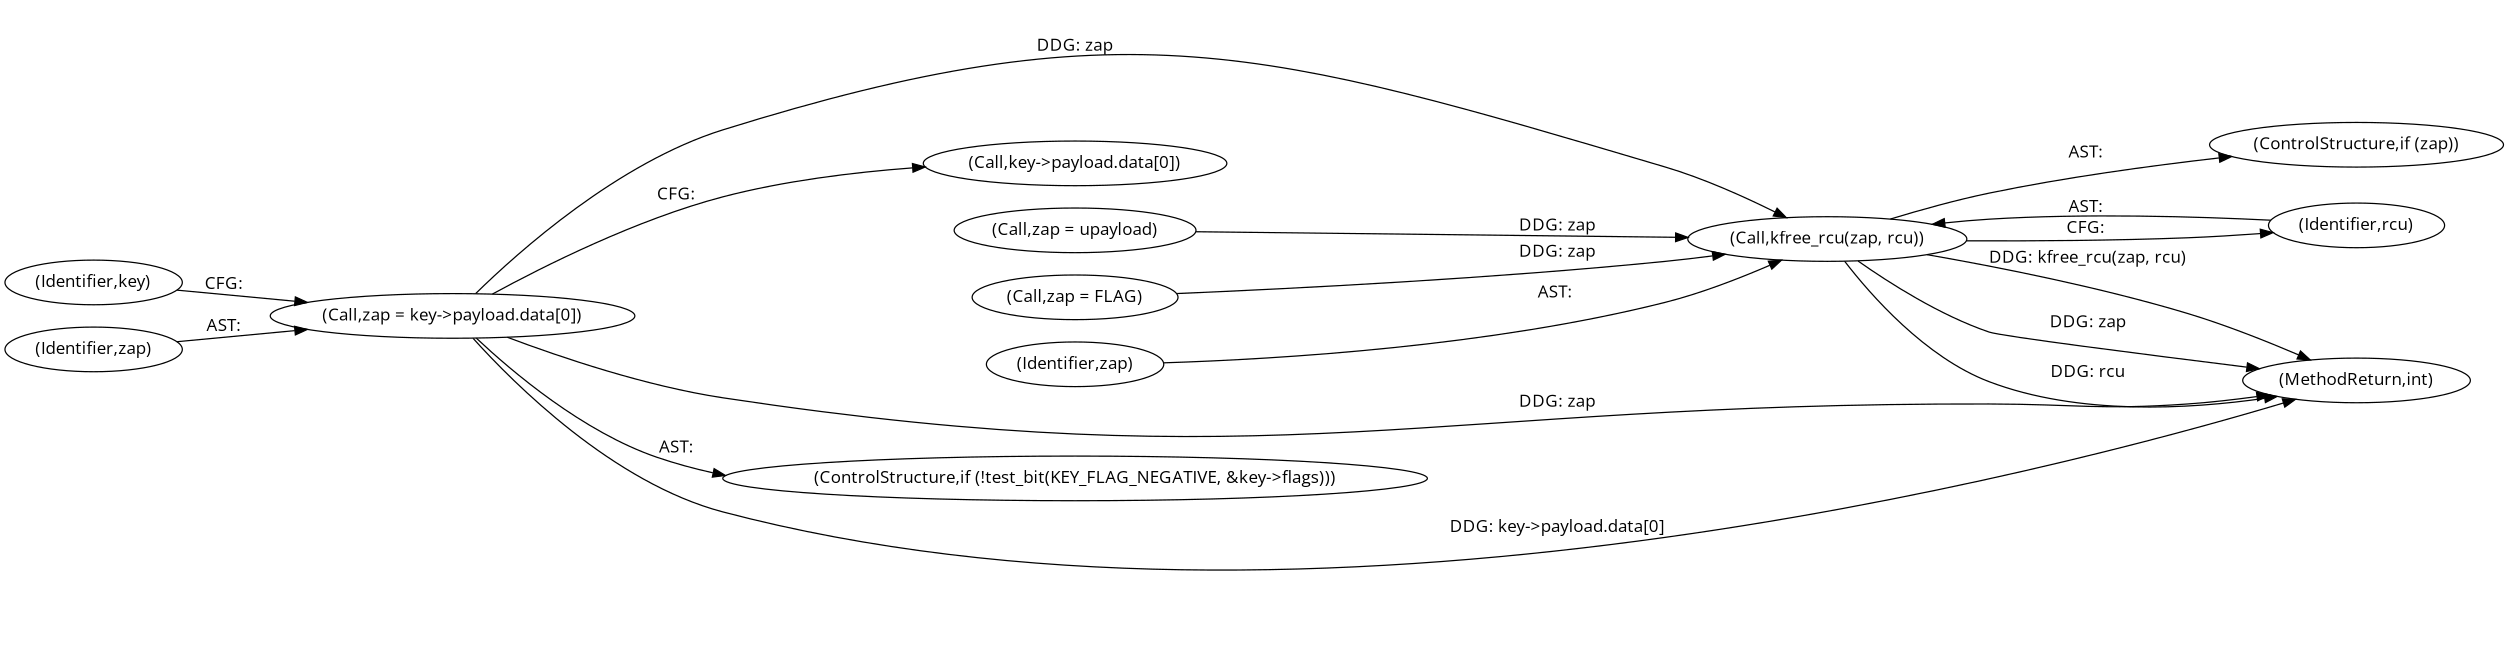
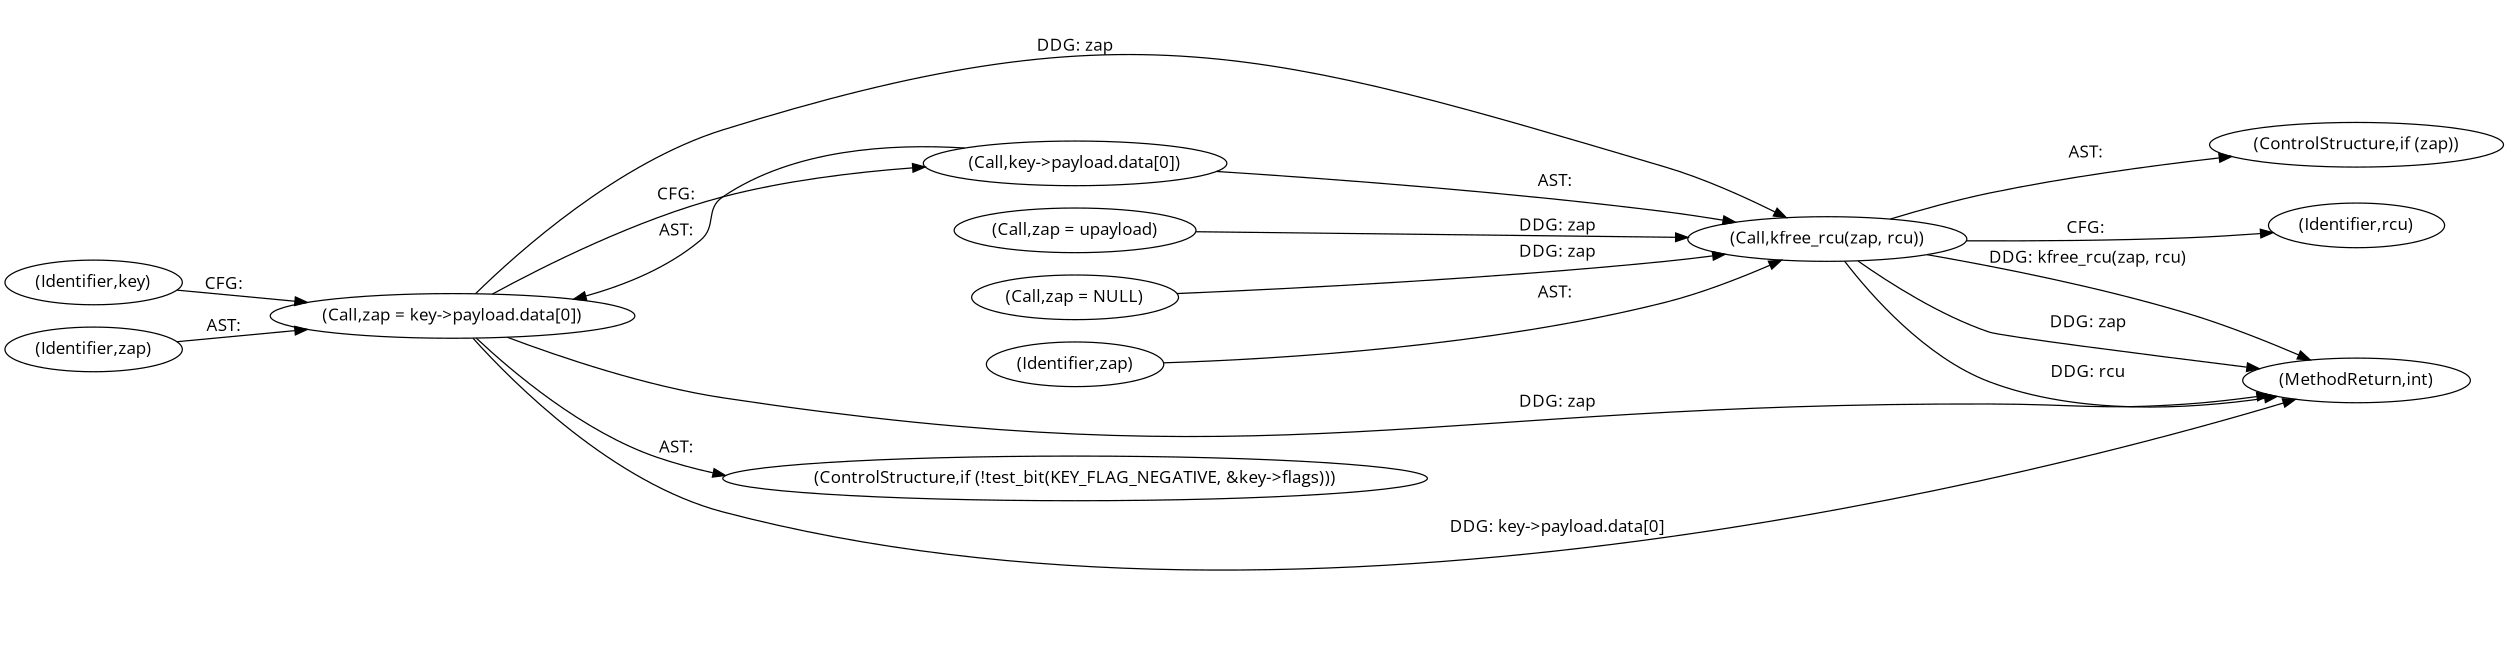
none -> (754, 179)
(2108, 216) -> (1470, 191)
(1075, 297) -> (1075, 297)
